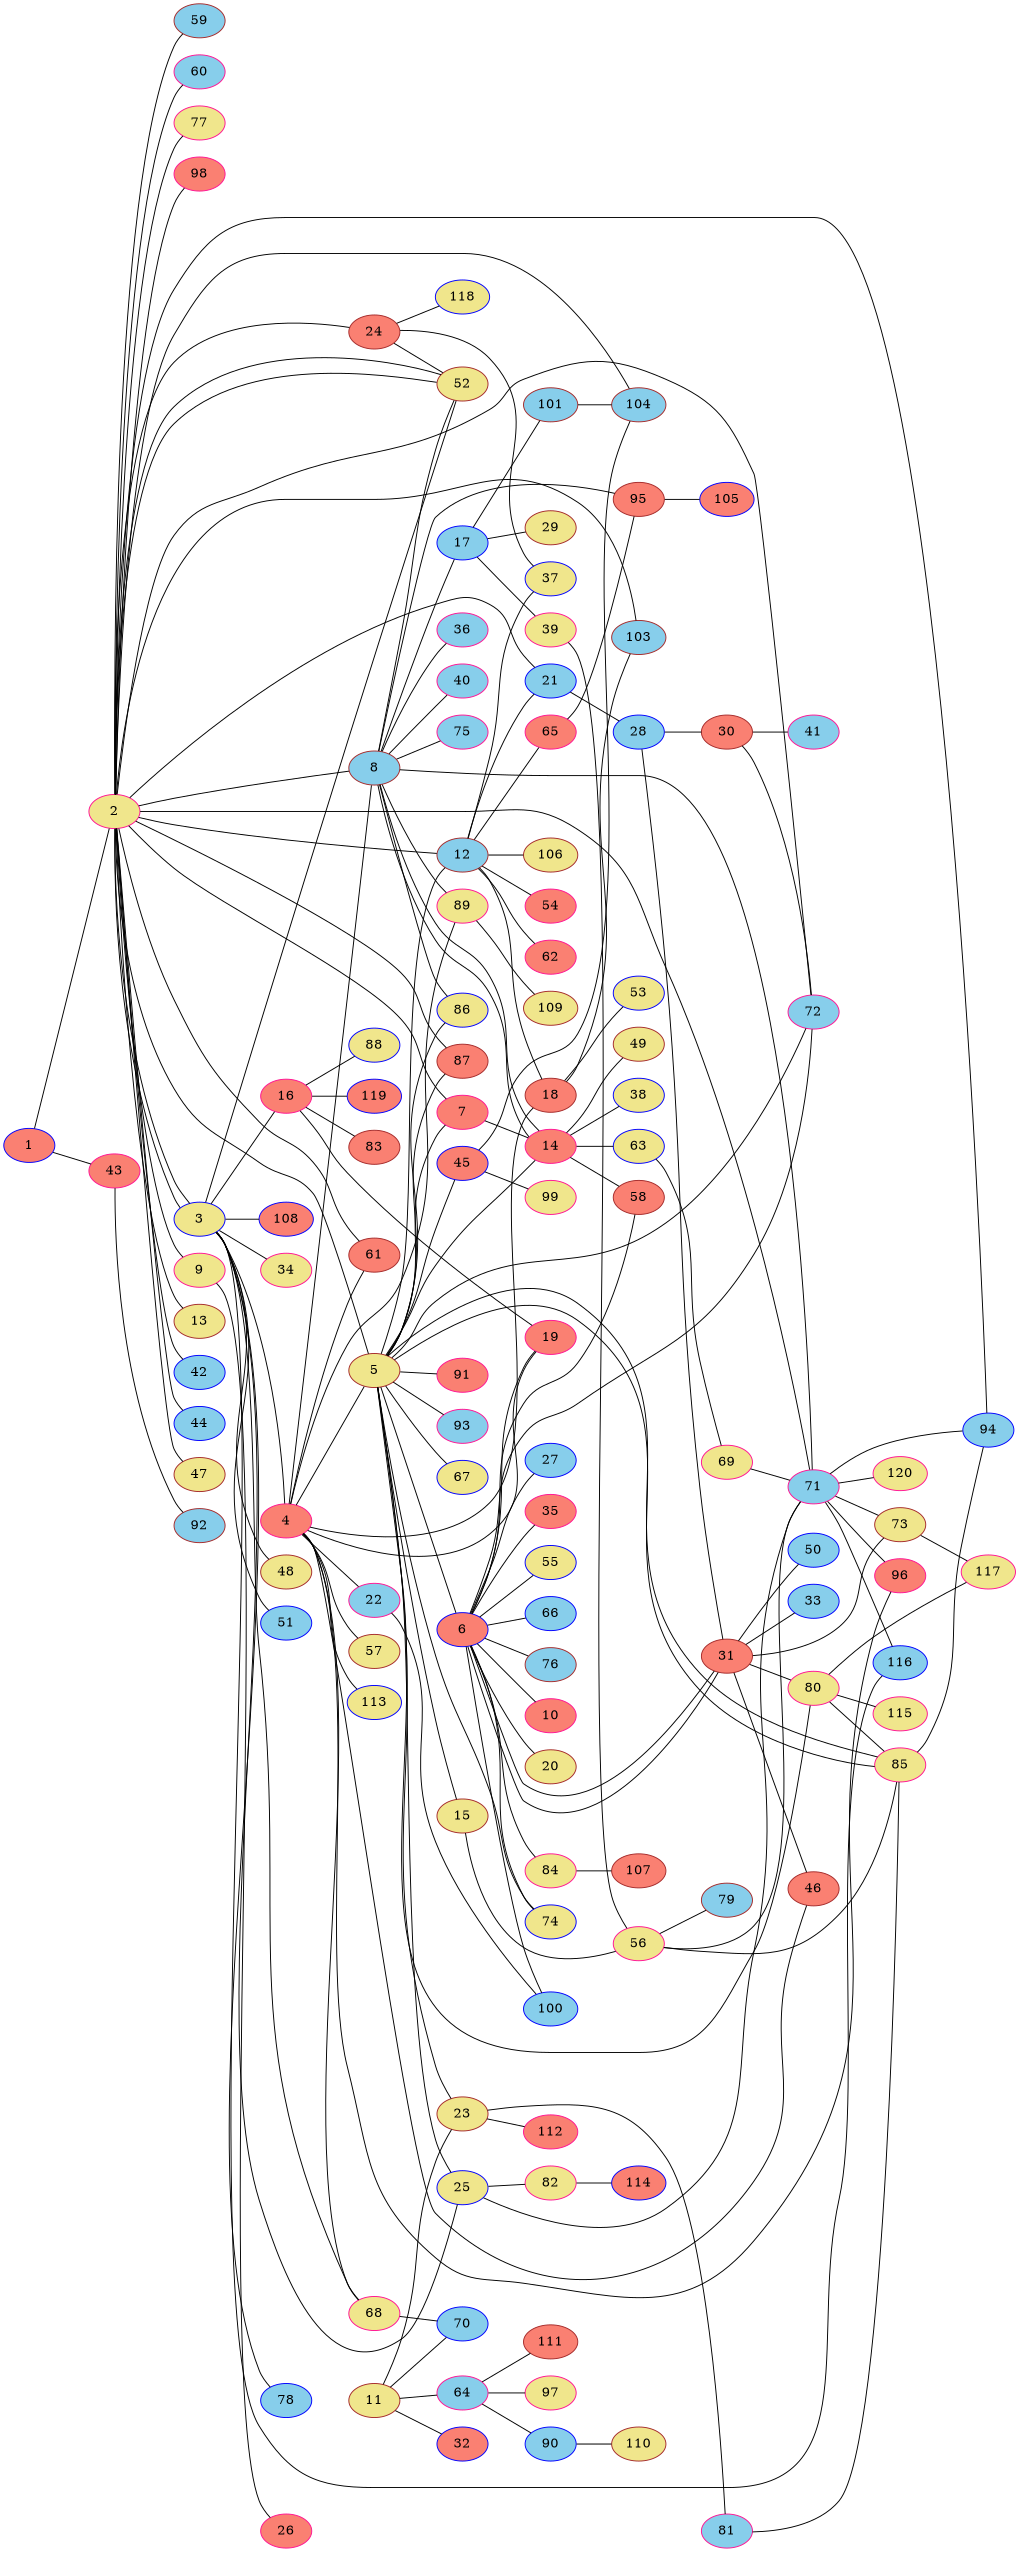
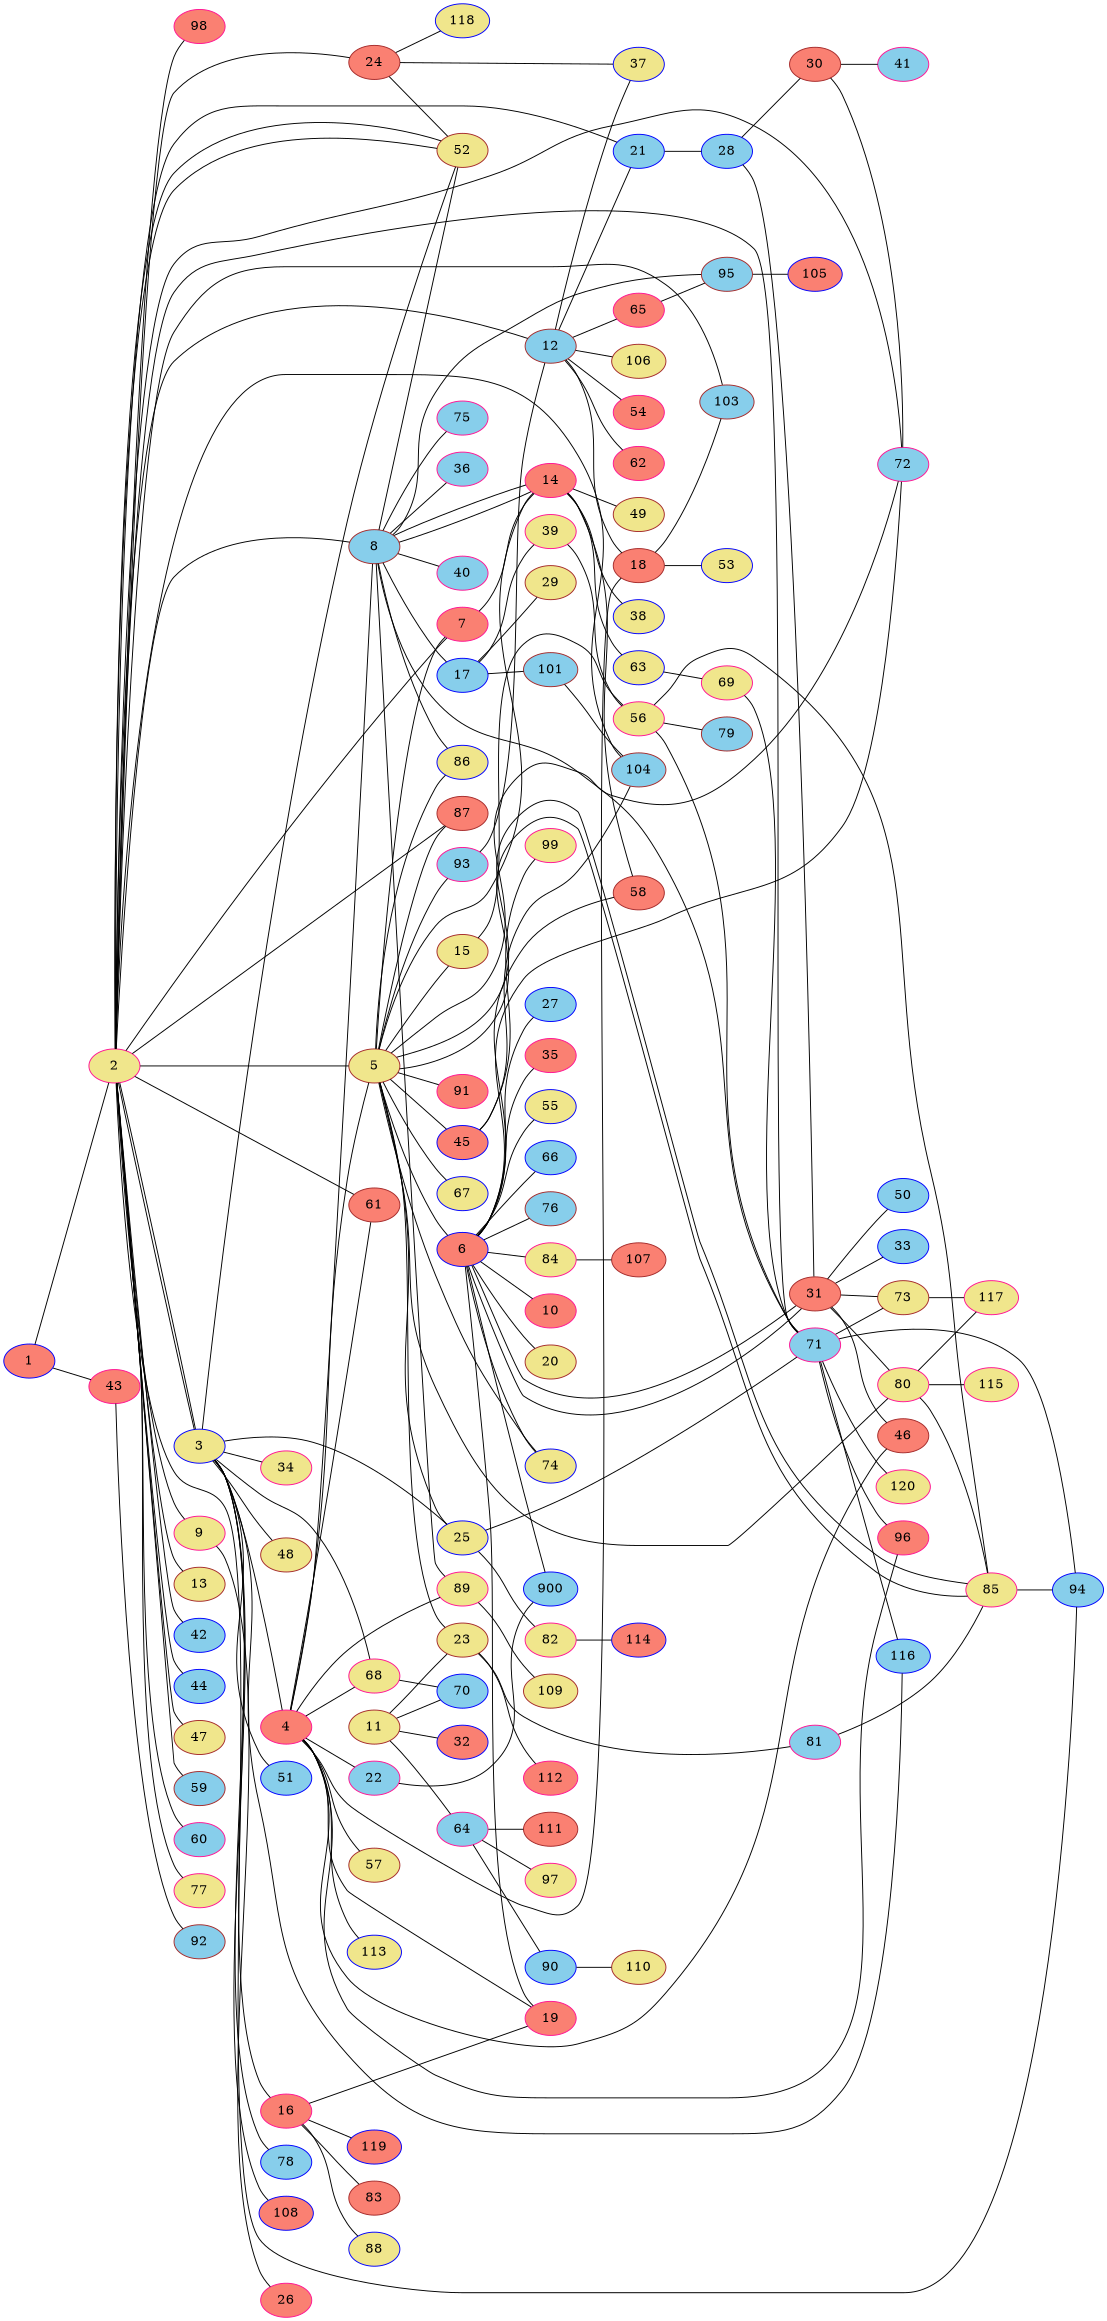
(639, 499) -> (727, 274)
(410, 1085) -> (516, 609)
(551, 2009) -> (551, 1589)
